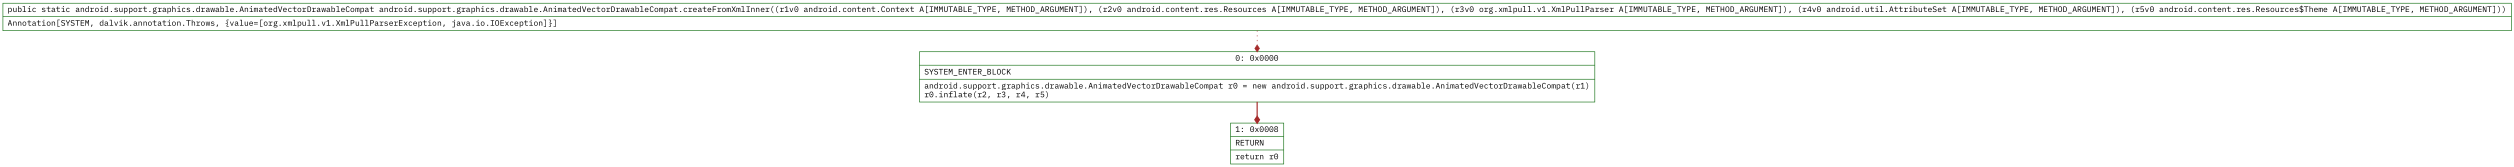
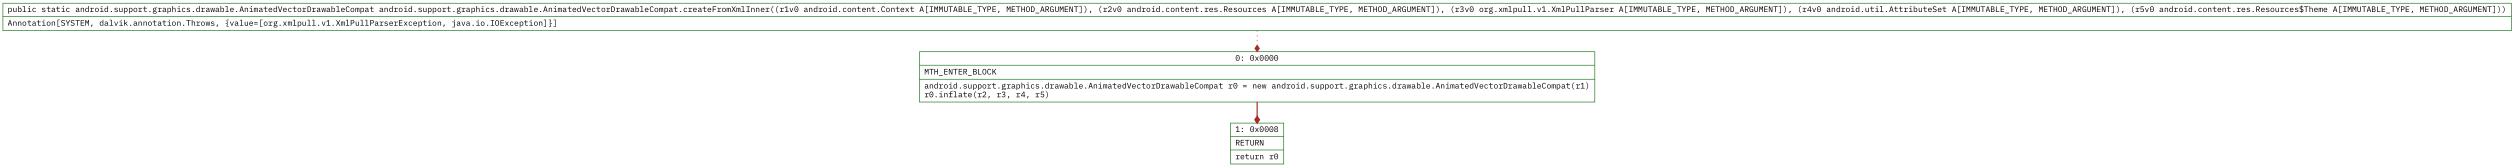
(968, 72) -> (960, 72)
